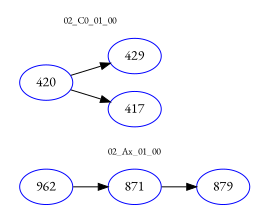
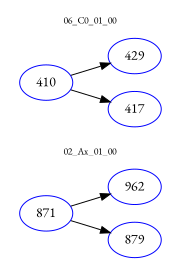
(90, 21) -> (90, 21)
(46, 83) -> (46, 83)
(86, 187) -> (86, 202)
